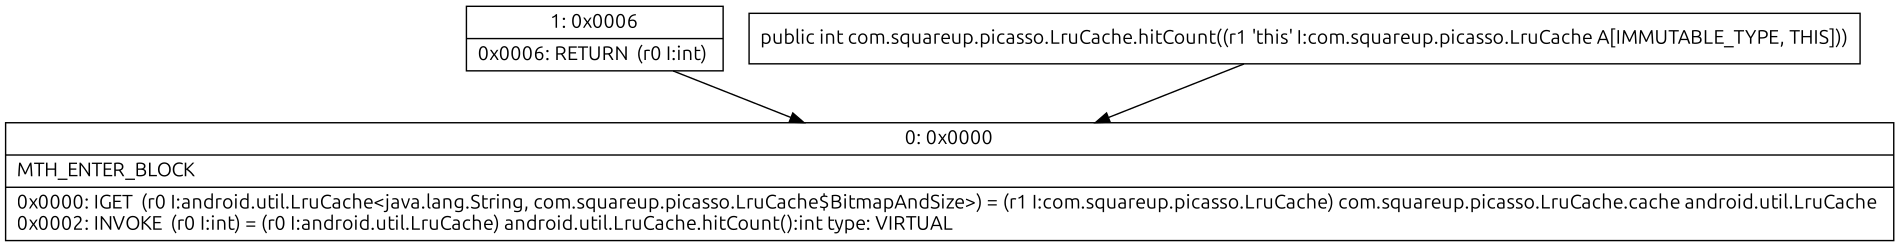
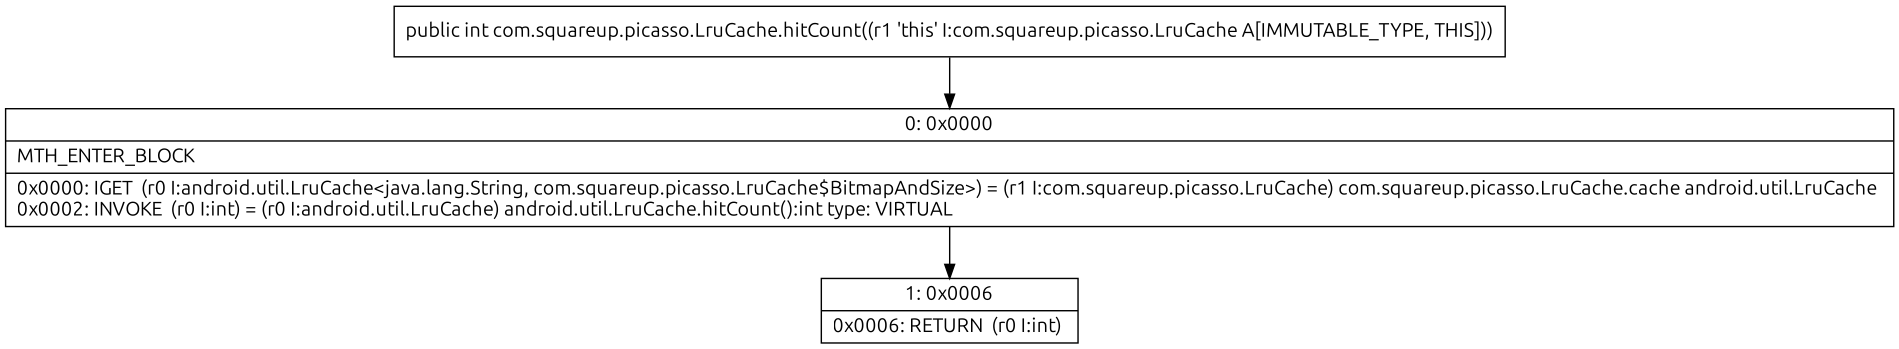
(732, 94) -> (950, 246)
